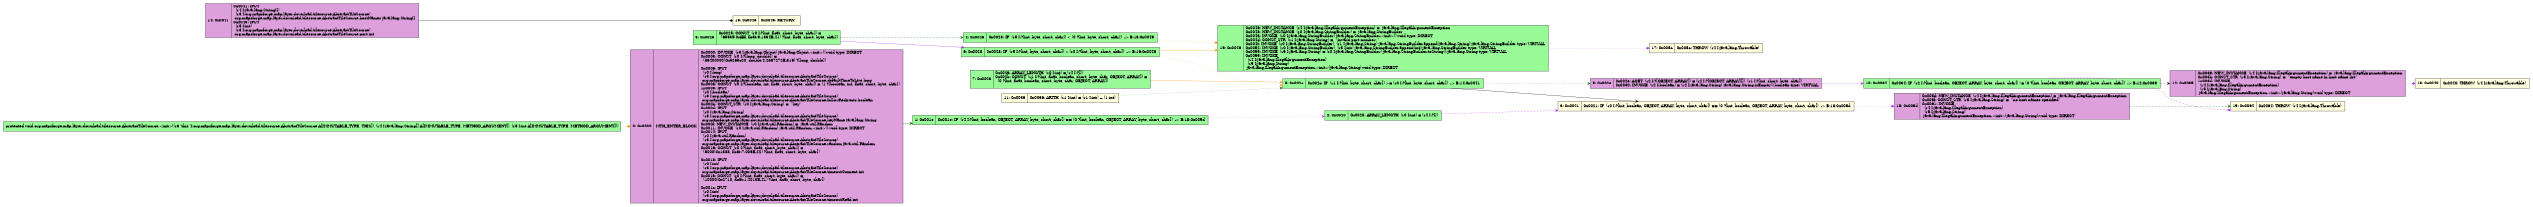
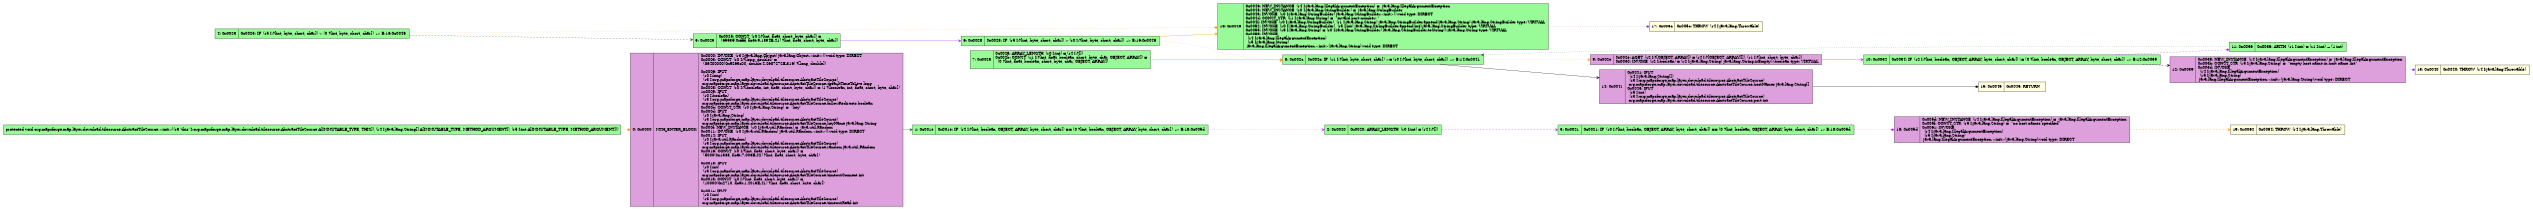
(900, 38) -> (550, 37)
(2215, 81) -> (2215, 68)
(1536, 83) -> (1536, 60)
(1841, 83) -> (1841, 60)
(2142, 85) -> (2171, 52)
(1543, 95) -> (1518, 71)
(1060, 98) -> (2288, 47)
(1706, 106) -> (1706, 130)
(2179, 106) -> (2179, 130)
